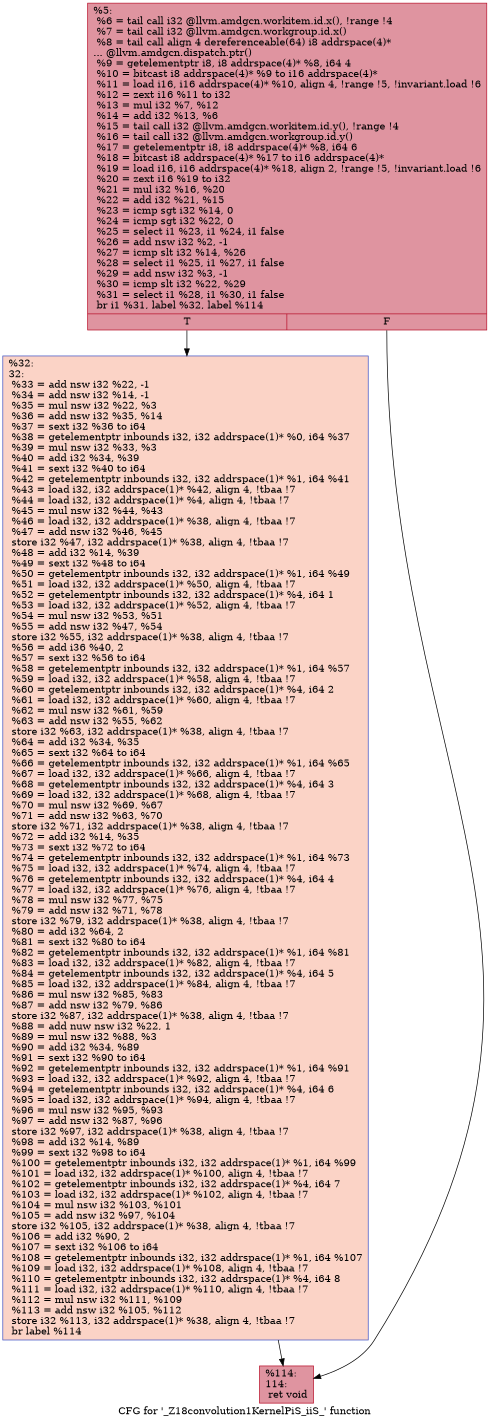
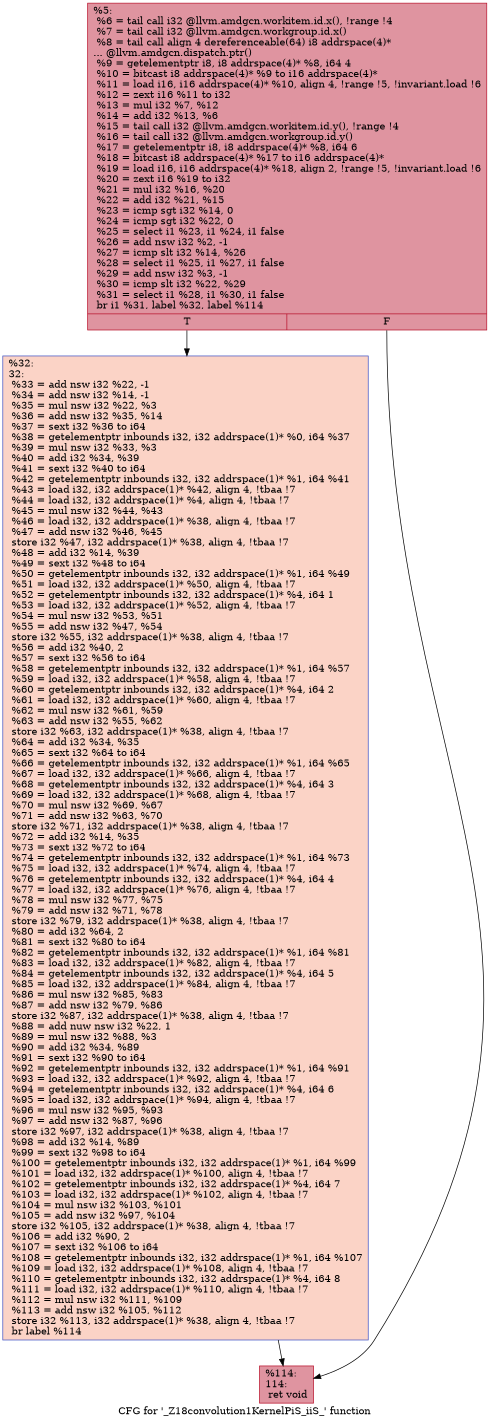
(66, 648) -> (66, 648)
